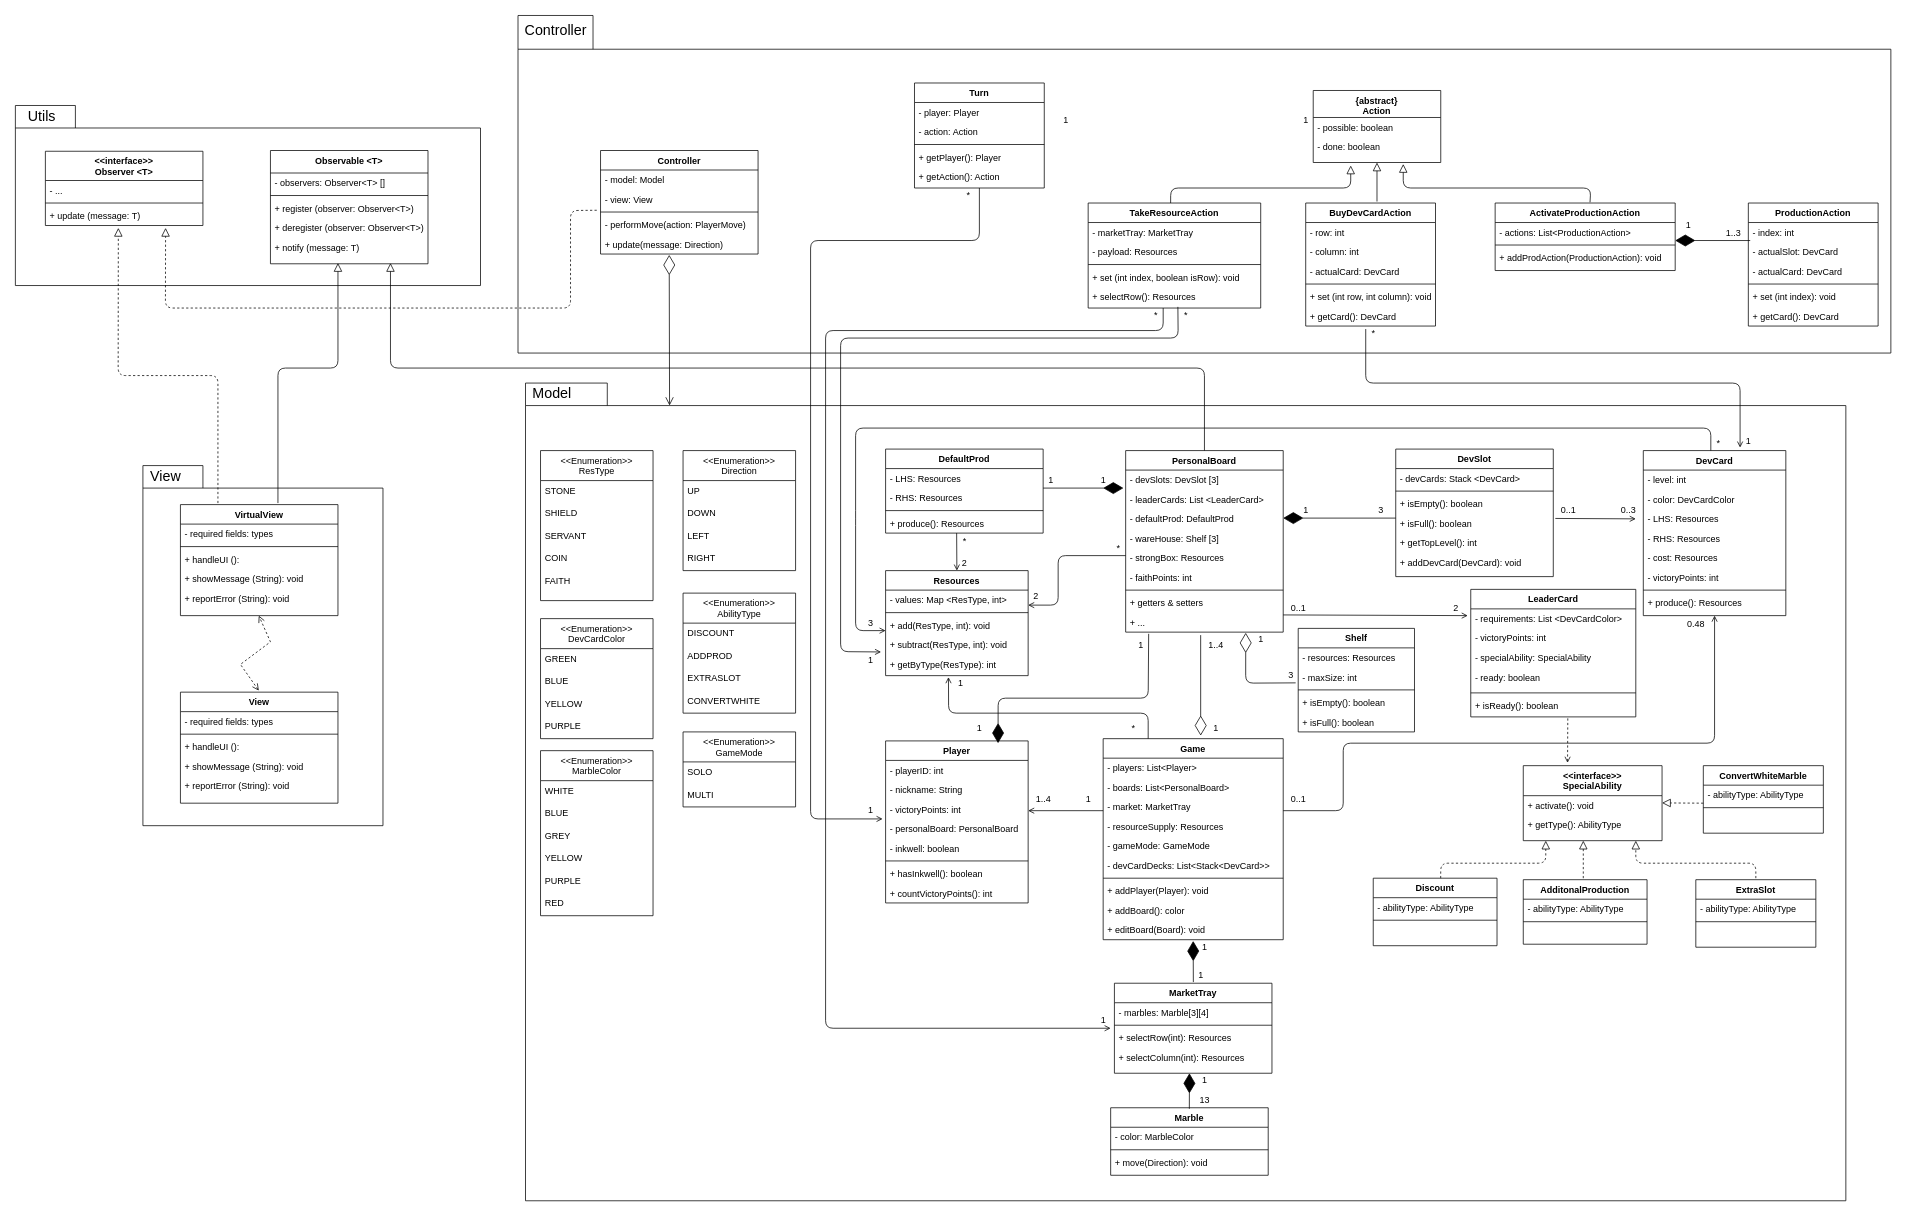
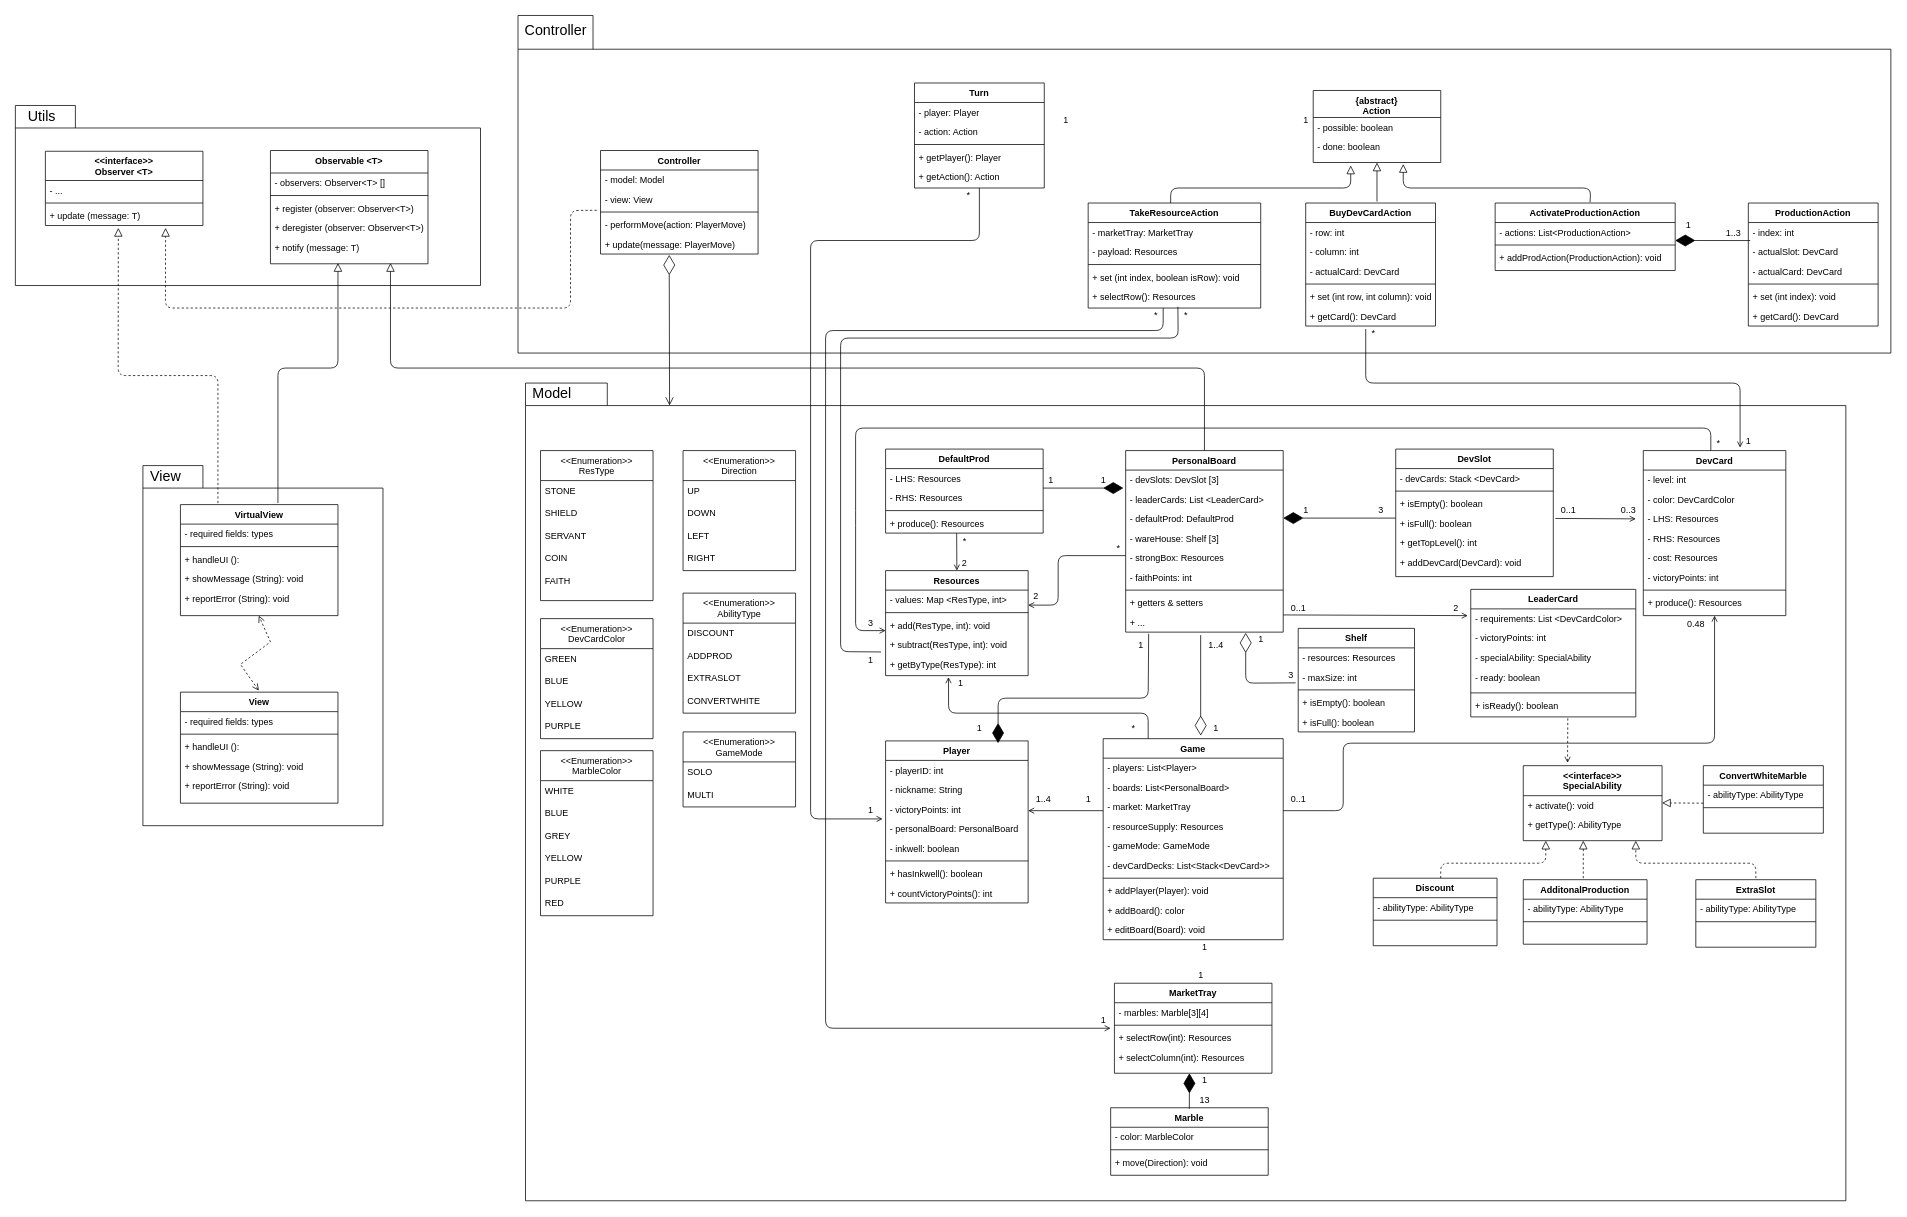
(669, 245) -> (673, 245)
(876, 652) -> (876, 652)
(1193, 971) -> none
